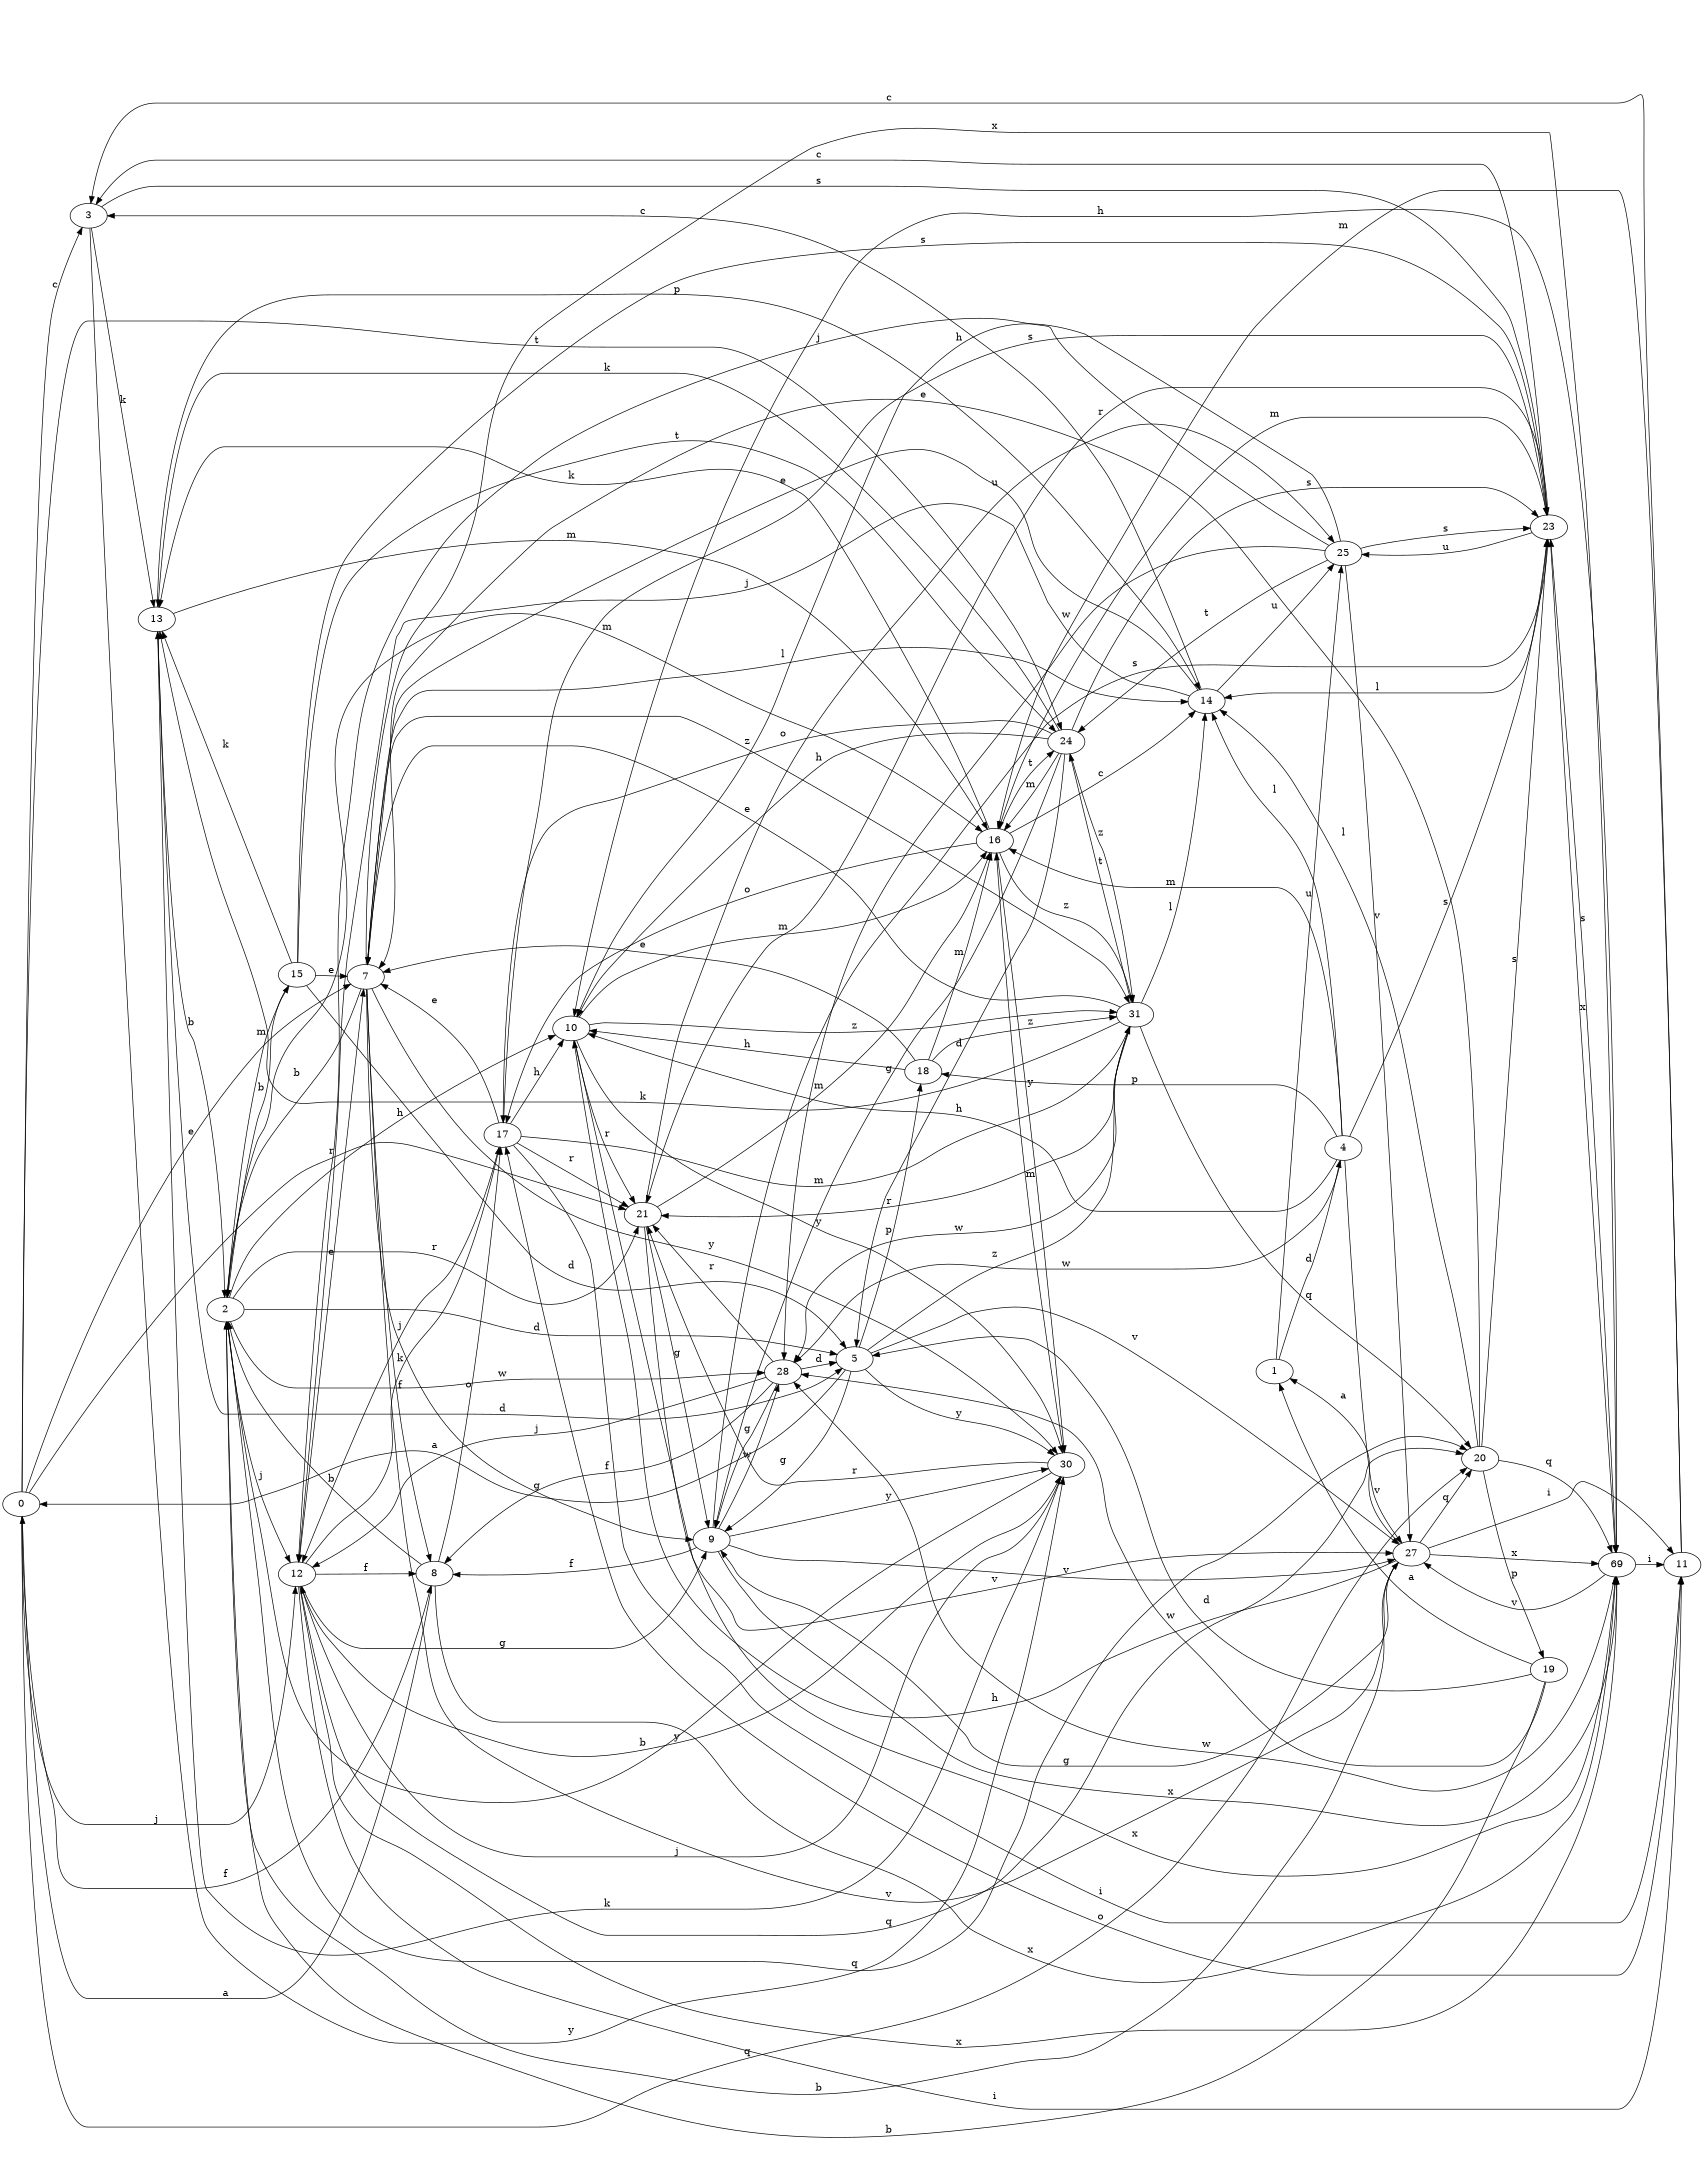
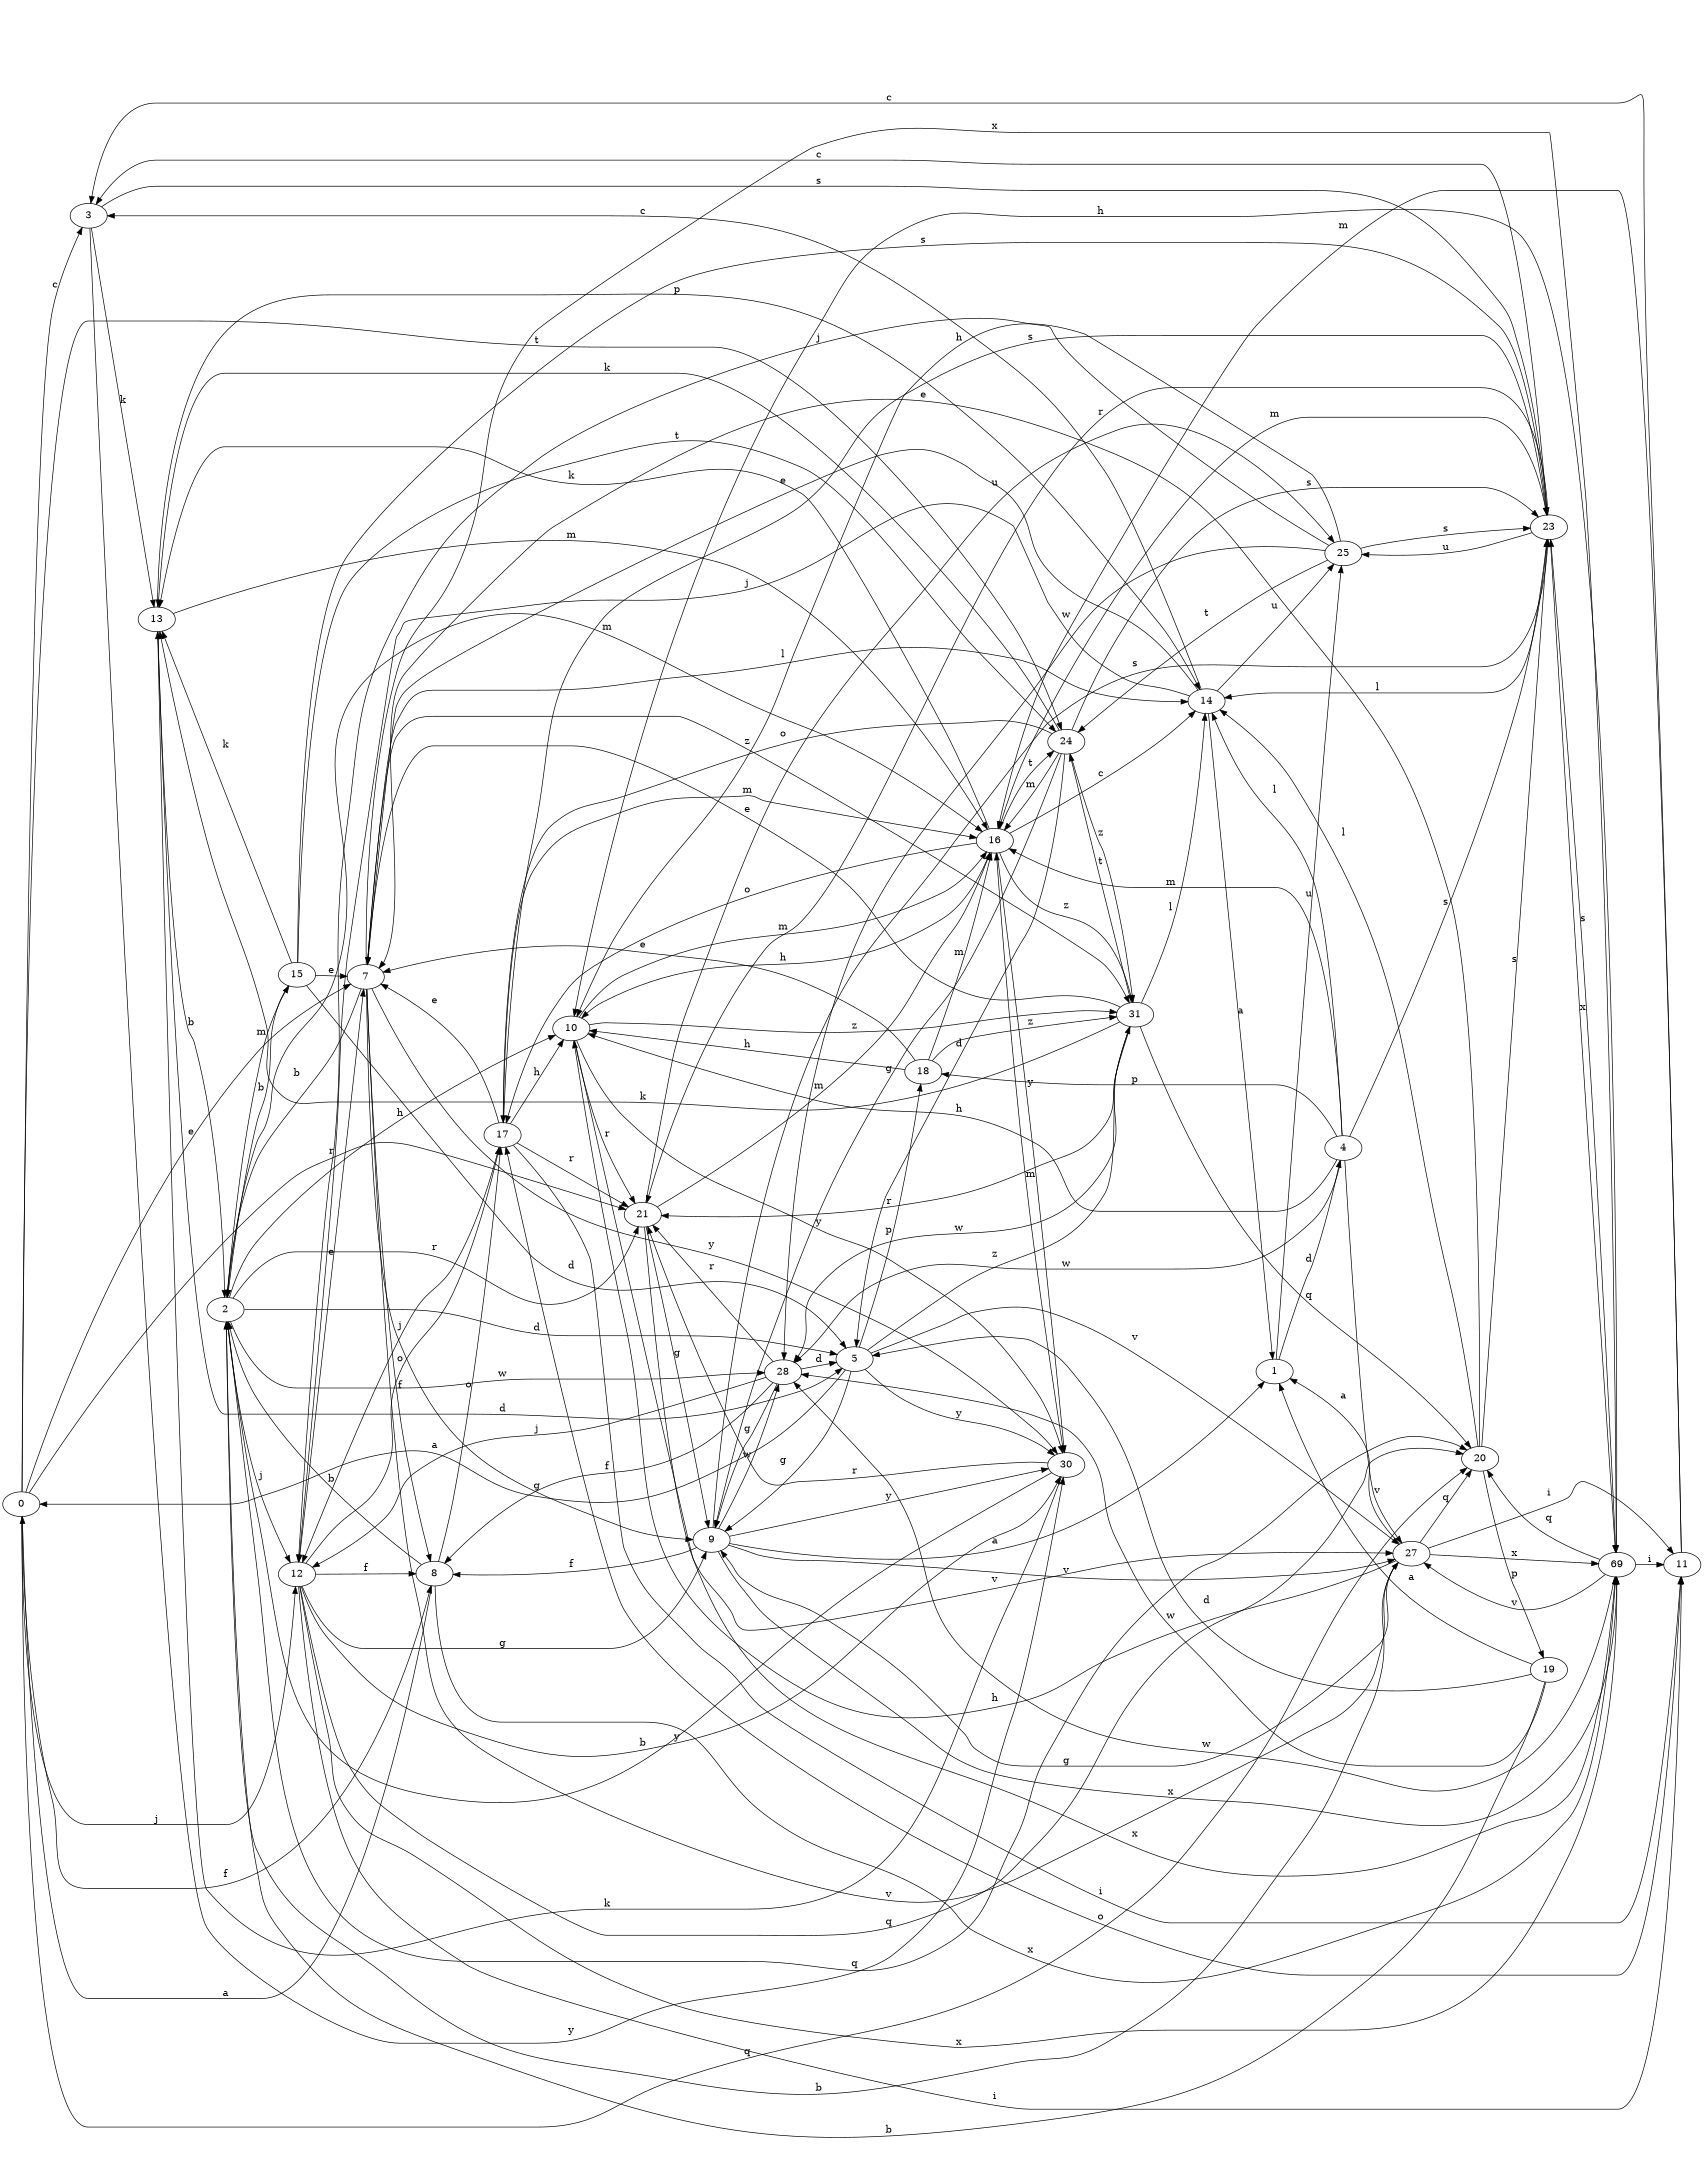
(778, 801) -> (805, 963)
none -> (1240, 1033)
(1383, 1050) -> none
(845, 1184) -> (600, 820)
(400, 1359) -> (400, 1359)
(1568, 1485) -> (1537, 1529)
none -> (1018, 1544)
(744, 1857) -> none
